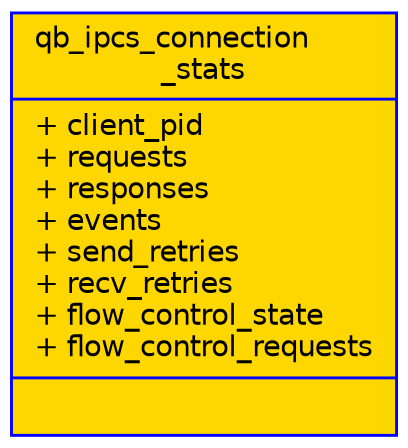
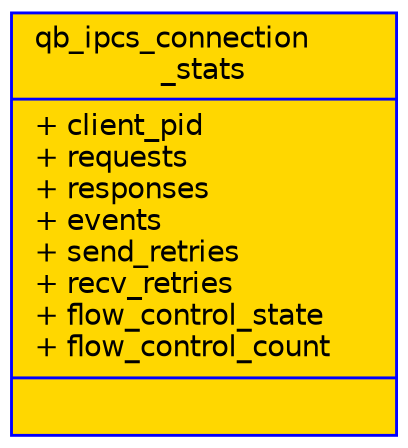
(204, 348) -> (182, 348)
